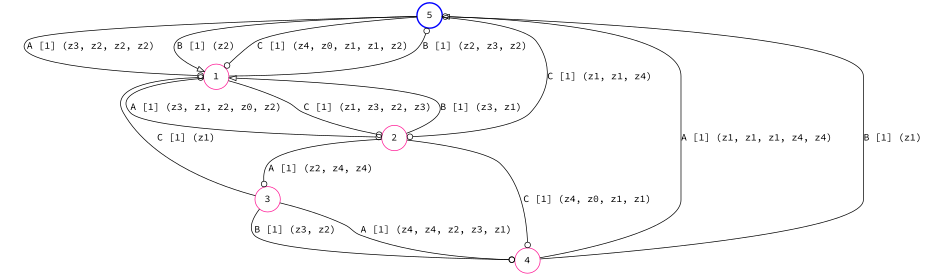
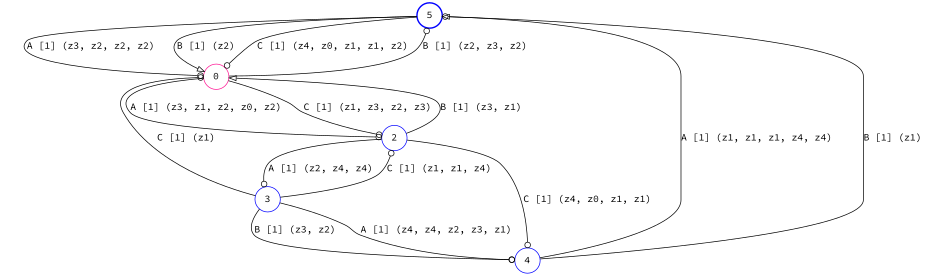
(216, 77) -> (216, 77)
(545, 89) -> (341, 187)
(394, 138) -> (394, 138)
(268, 199) -> (268, 199)
(527, 261) -> (527, 261)
